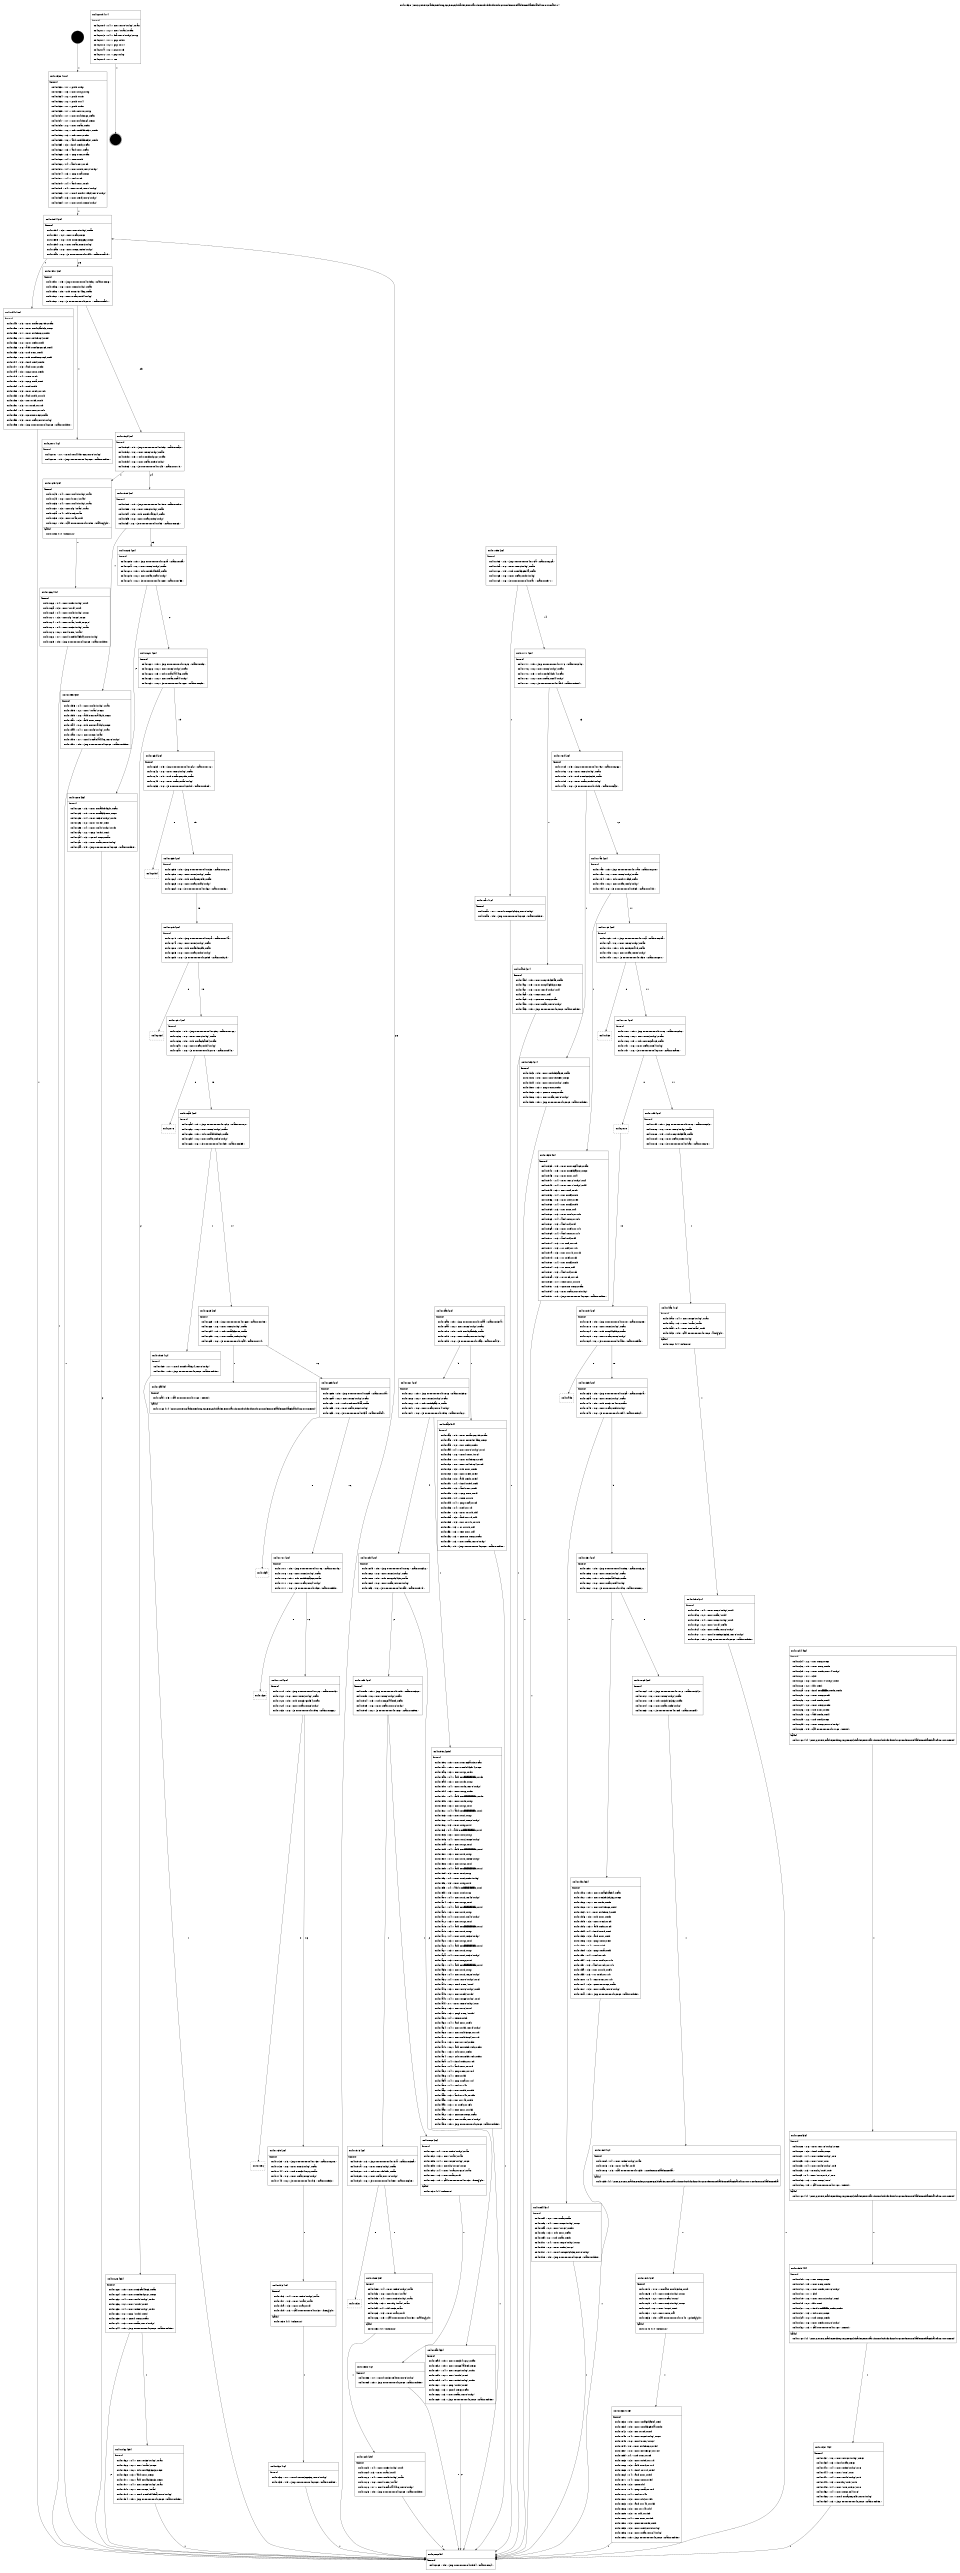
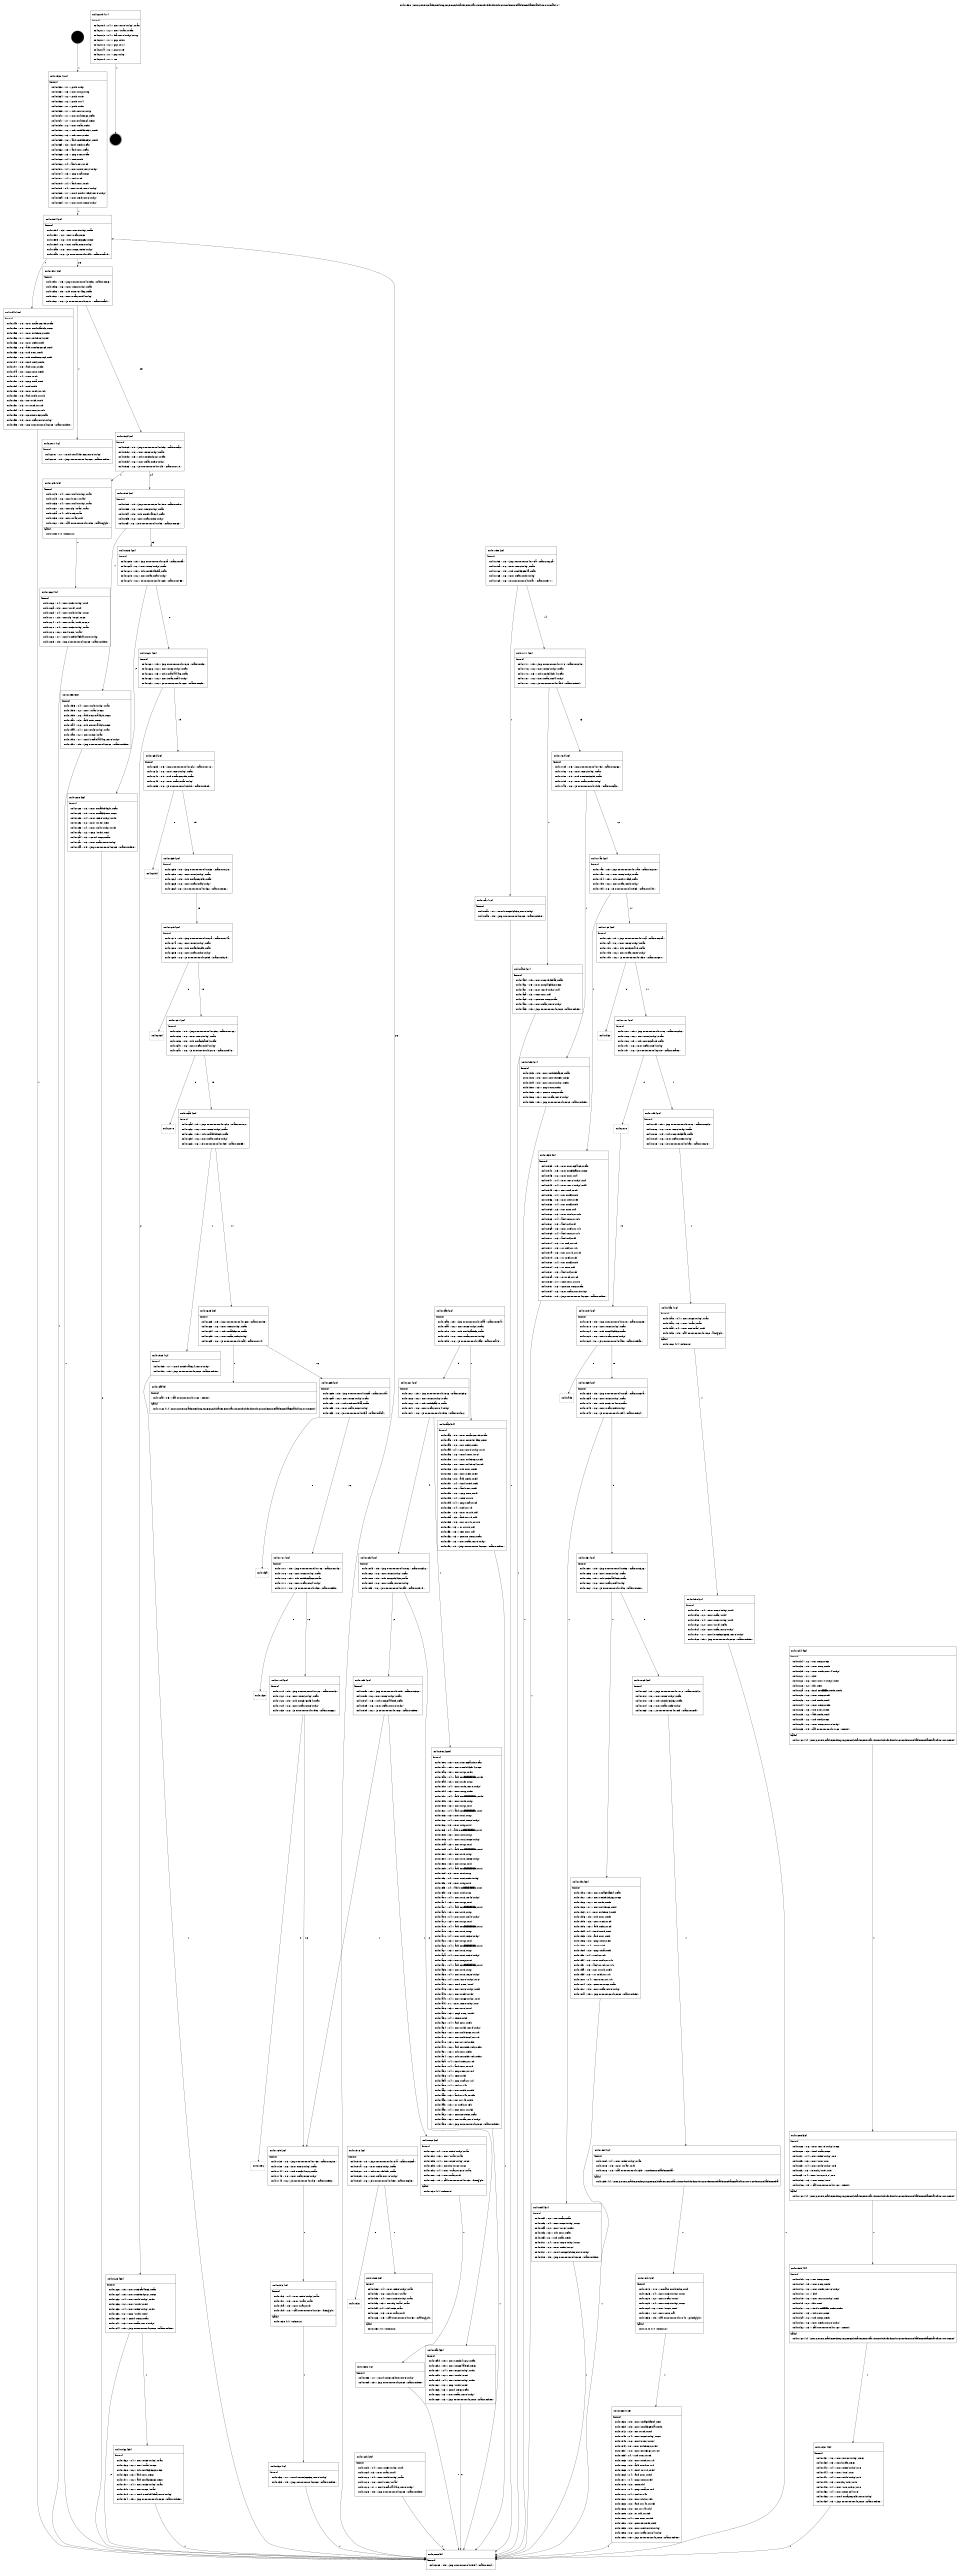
(673, 1082) -> (673, 1082)
(385, 1930) -> (346, 1930)
(349, 2387) -> none
